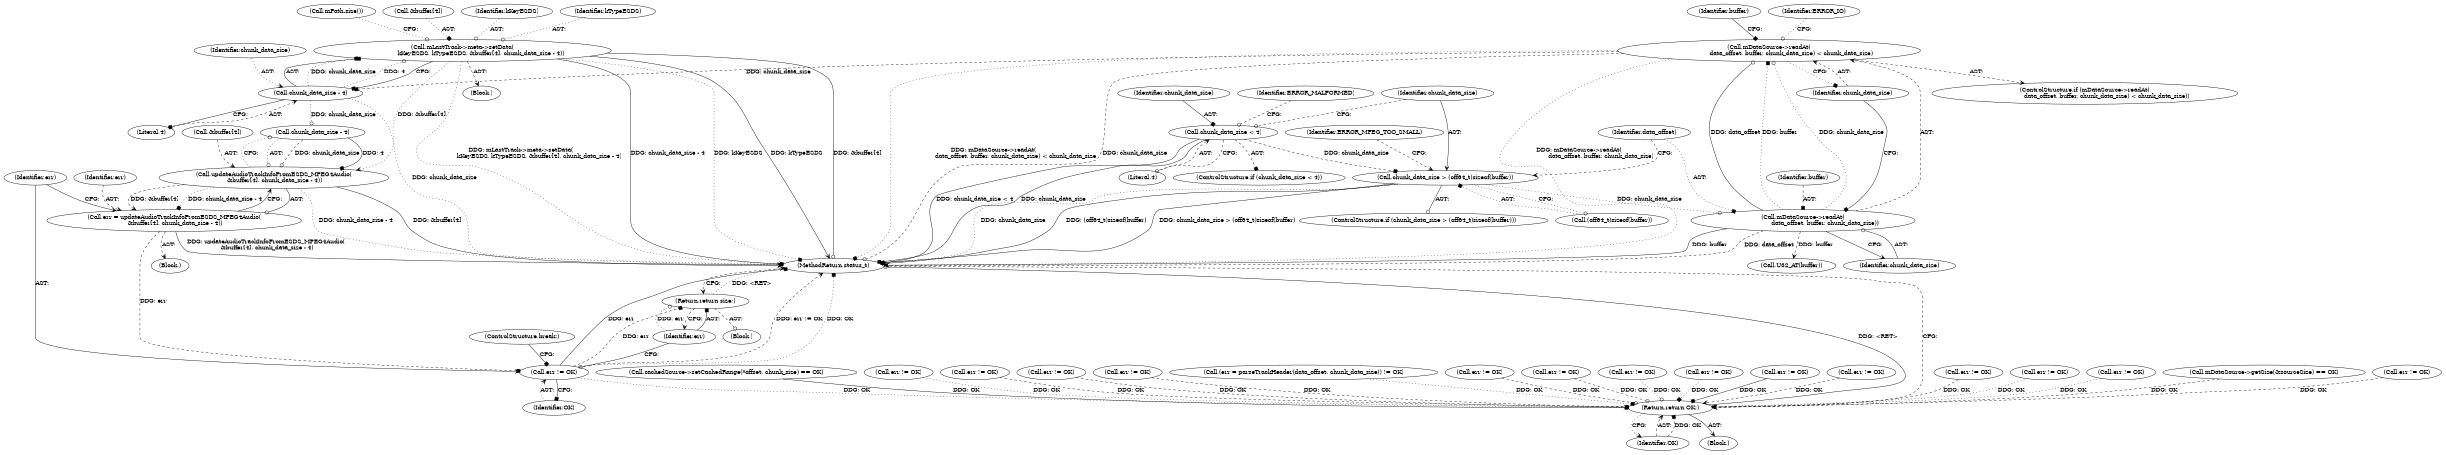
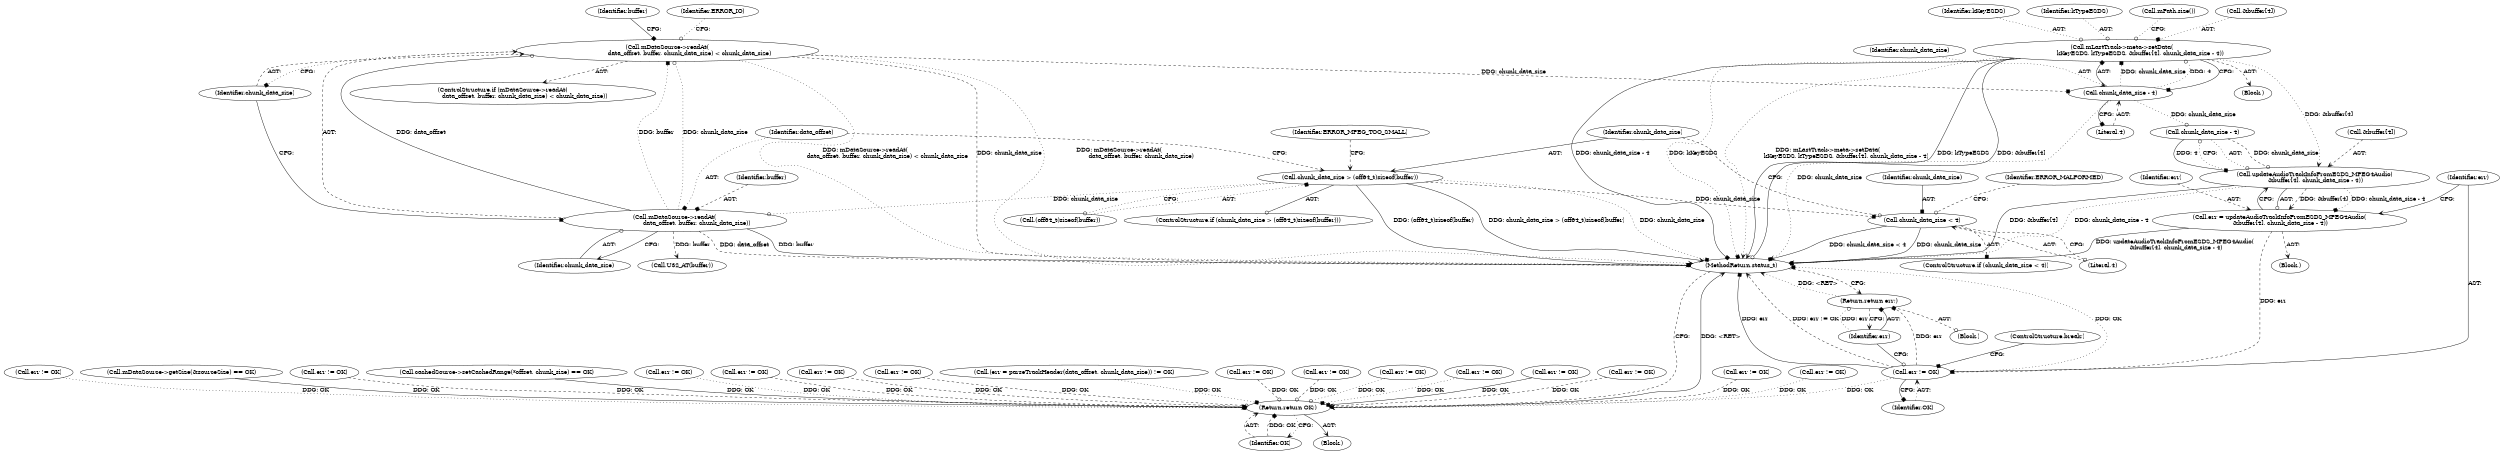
(1318, 158) -> (1649, 197)
(1505, 294) -> (1611, 398)
(705, 301) -> (1869, 301)
(2044, 396) -> (562, 398)
